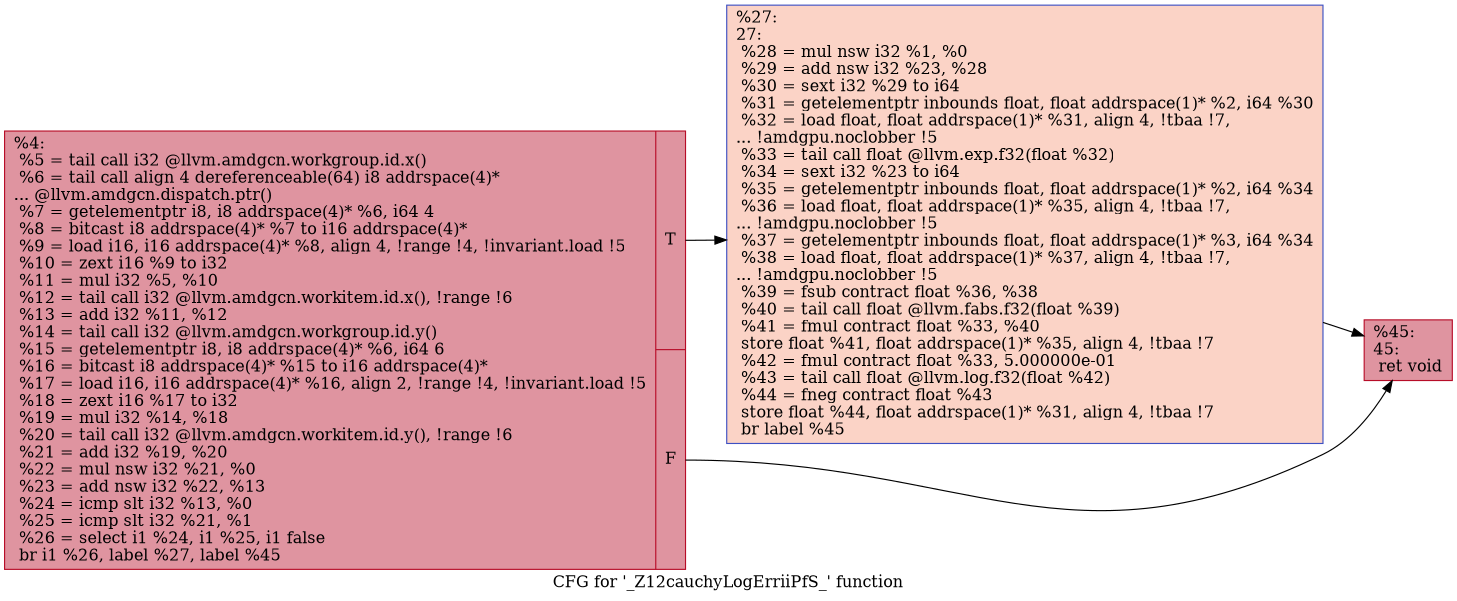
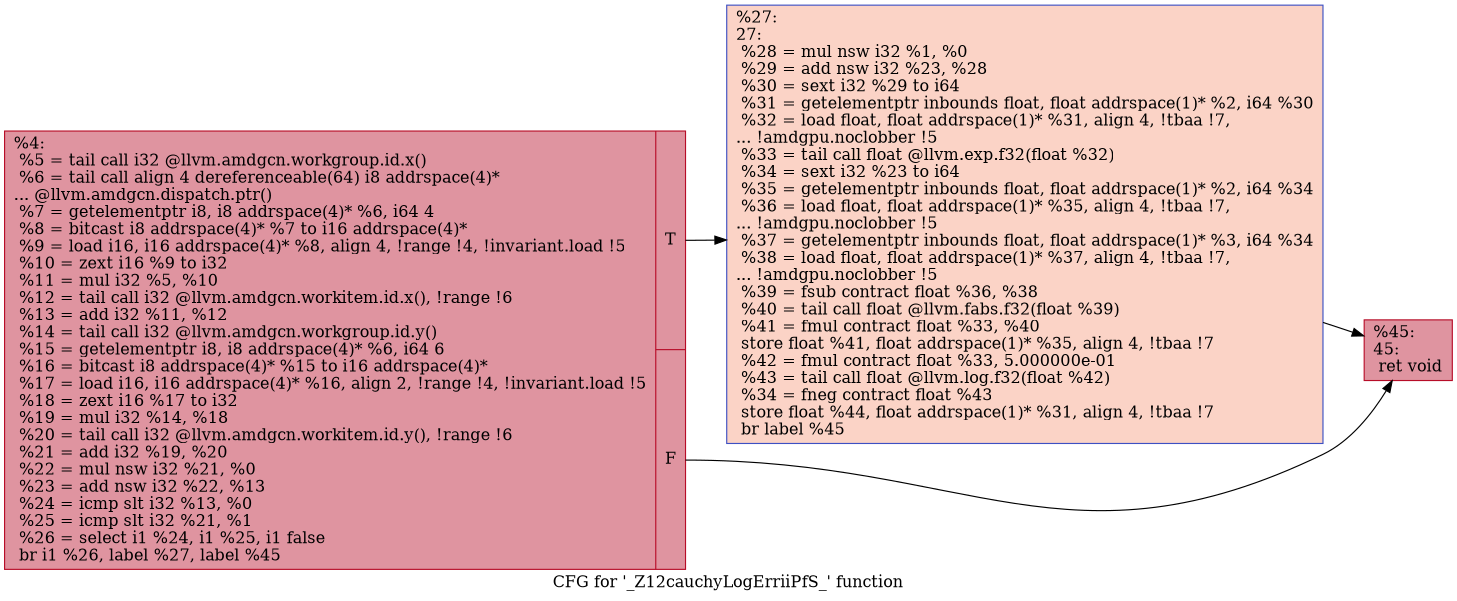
(865, 395) -> (865, 395)
